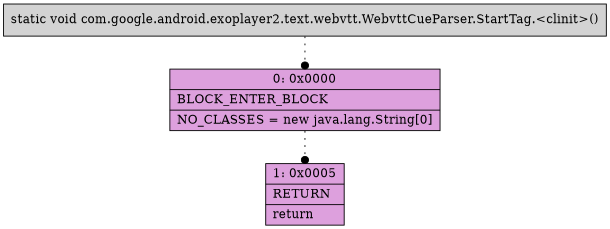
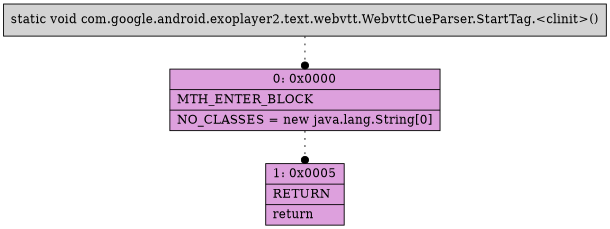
(253, 99) -> (246, 99)
